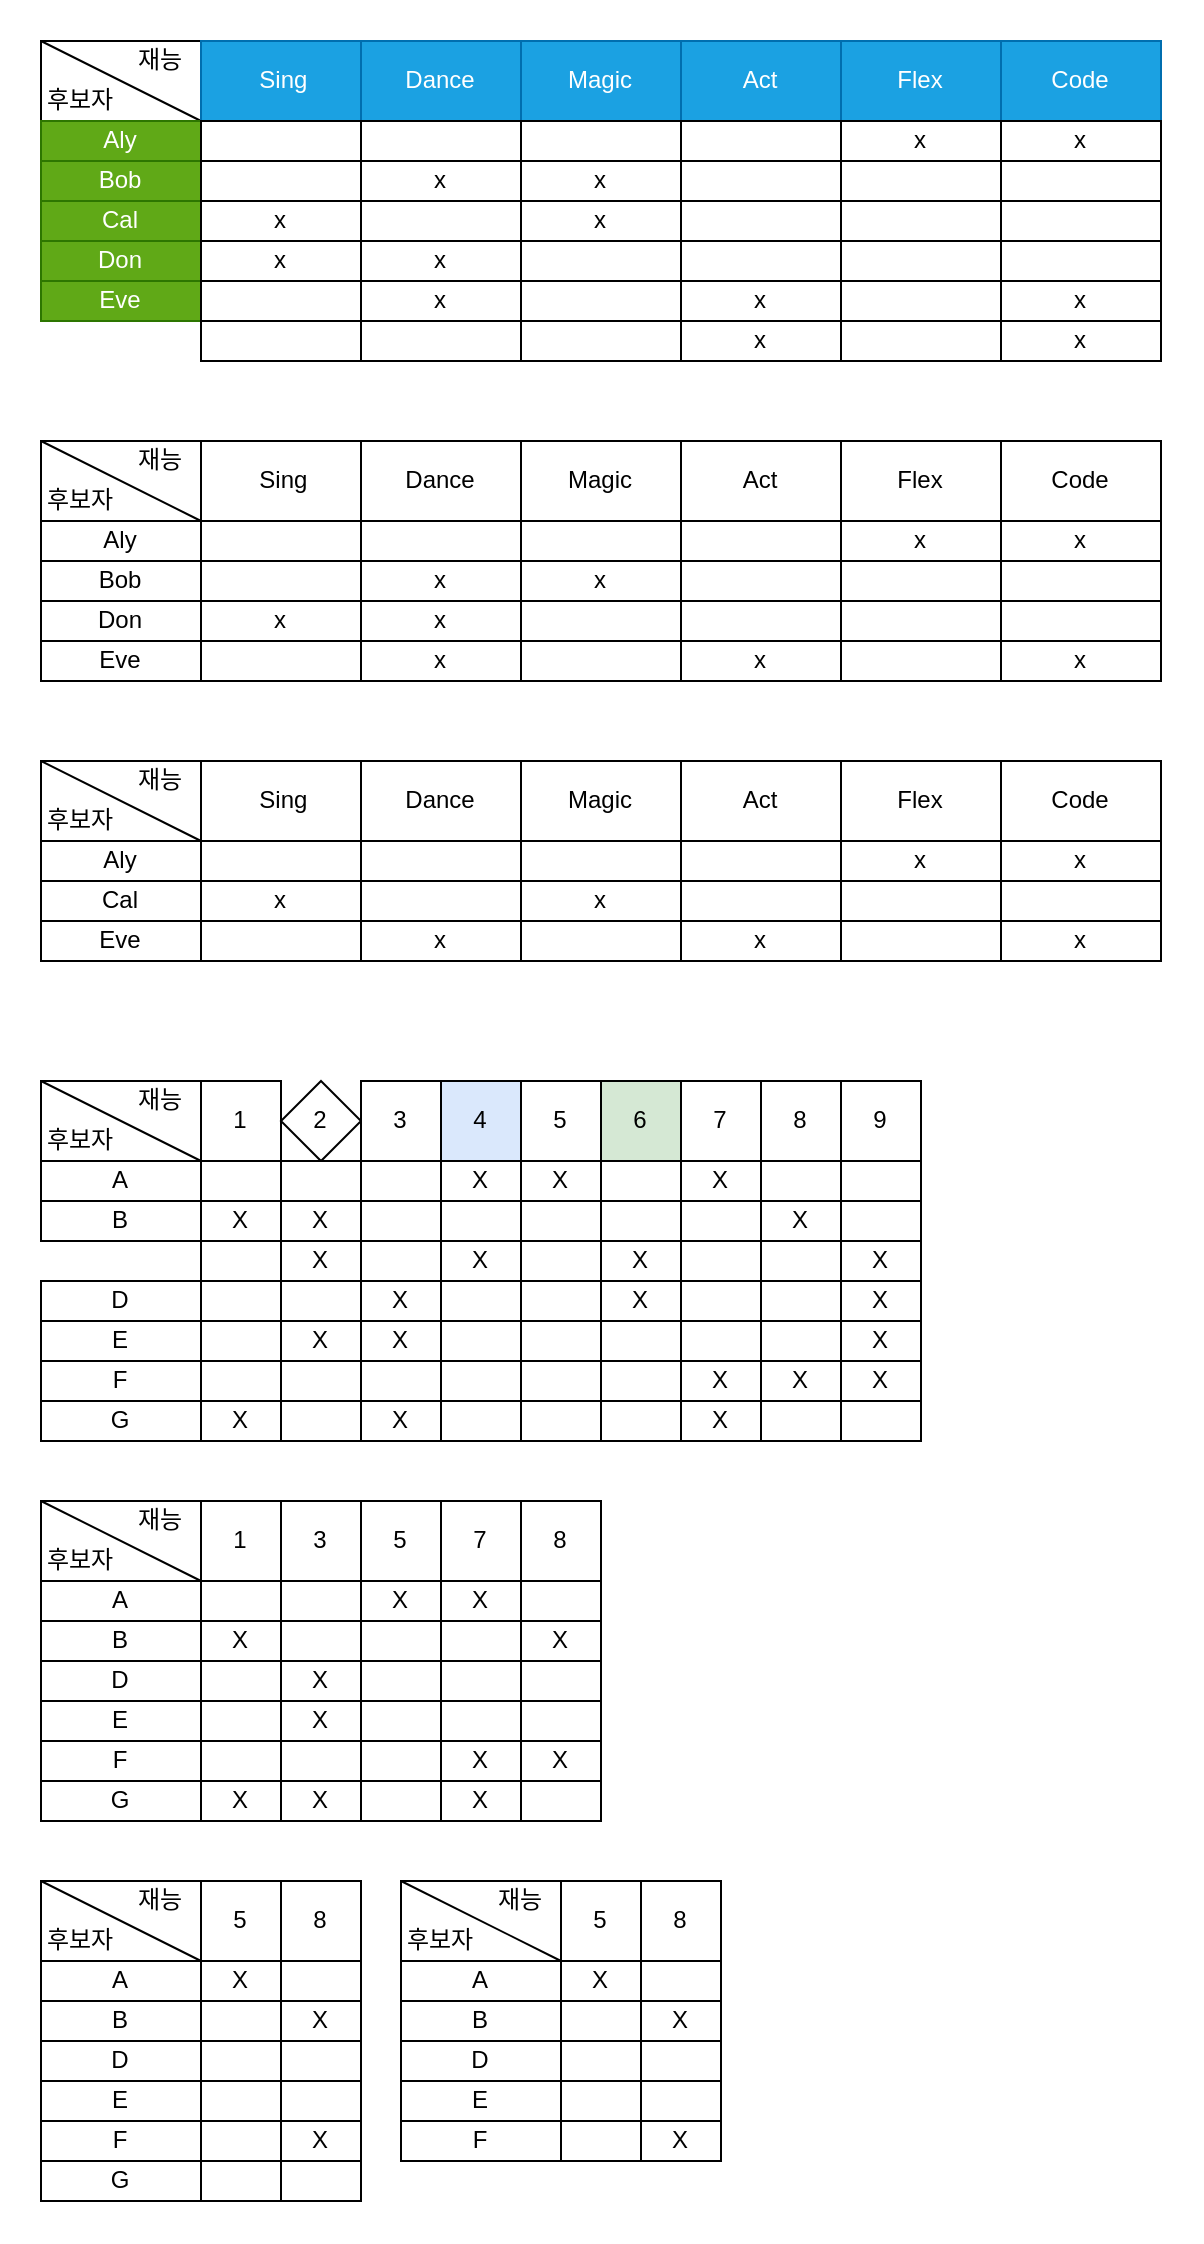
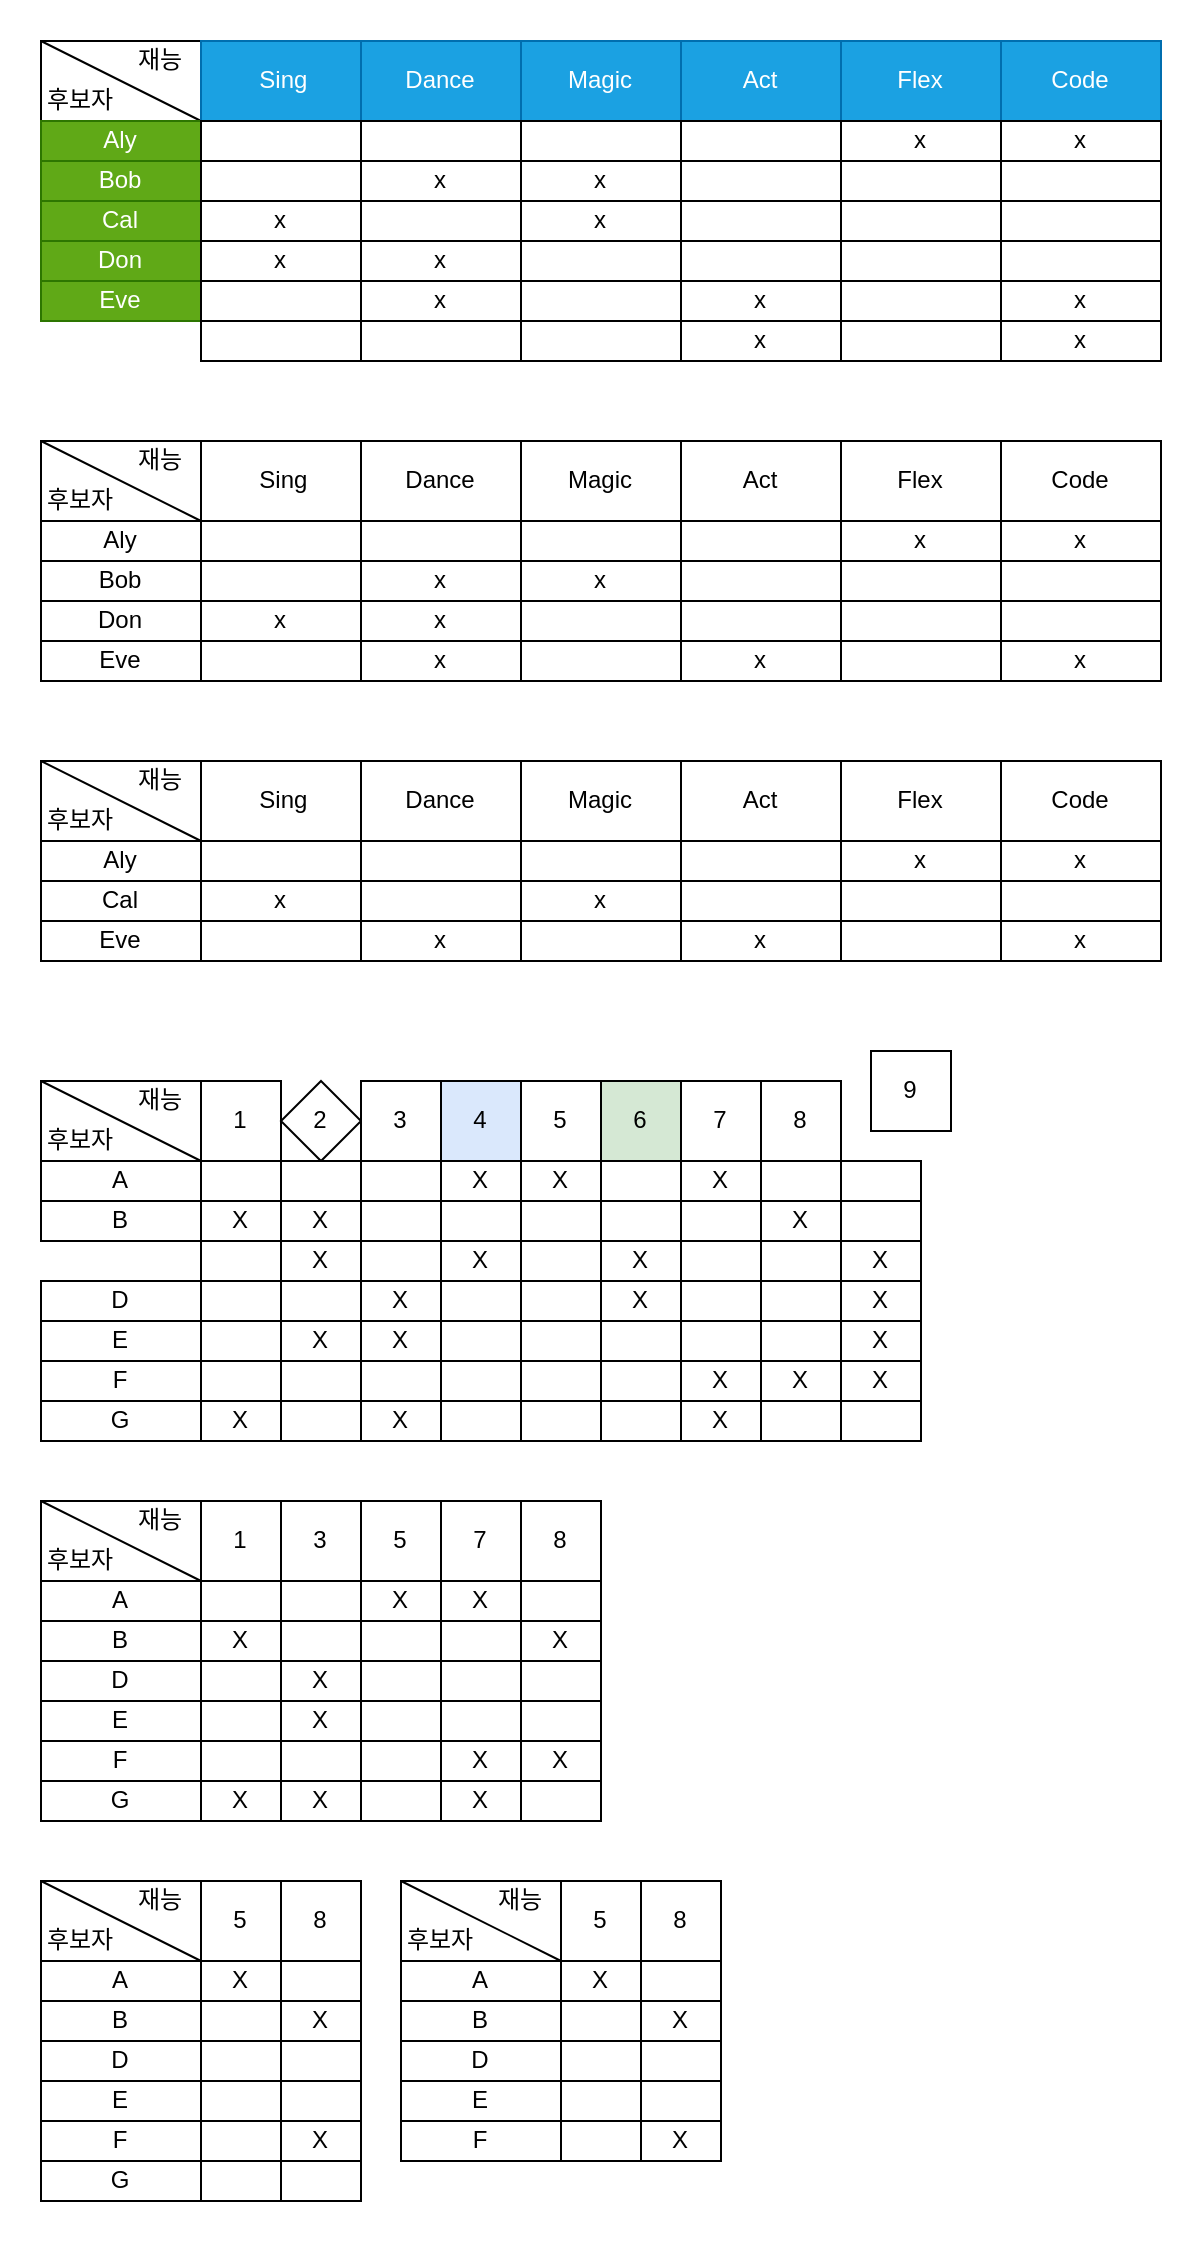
(881, 1121) -> (911, 1091)
